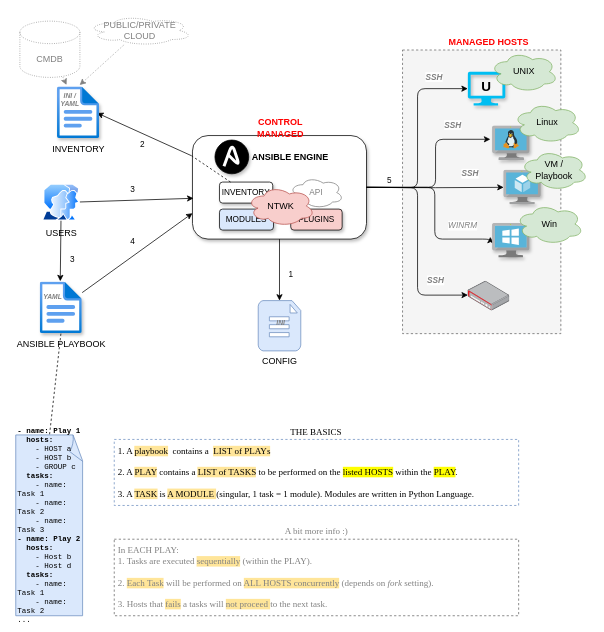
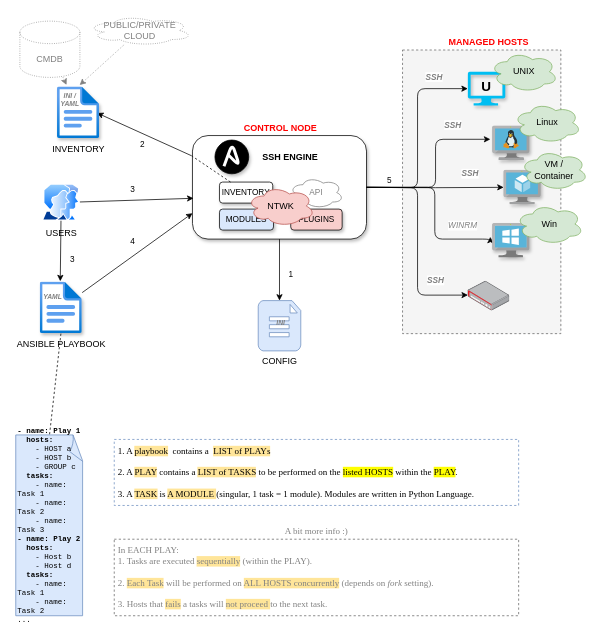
(281, 128) -> (281, 128)
(290, 157) -> (290, 157)
(554, 170) -> (554, 170)
(316, 432) -> none
